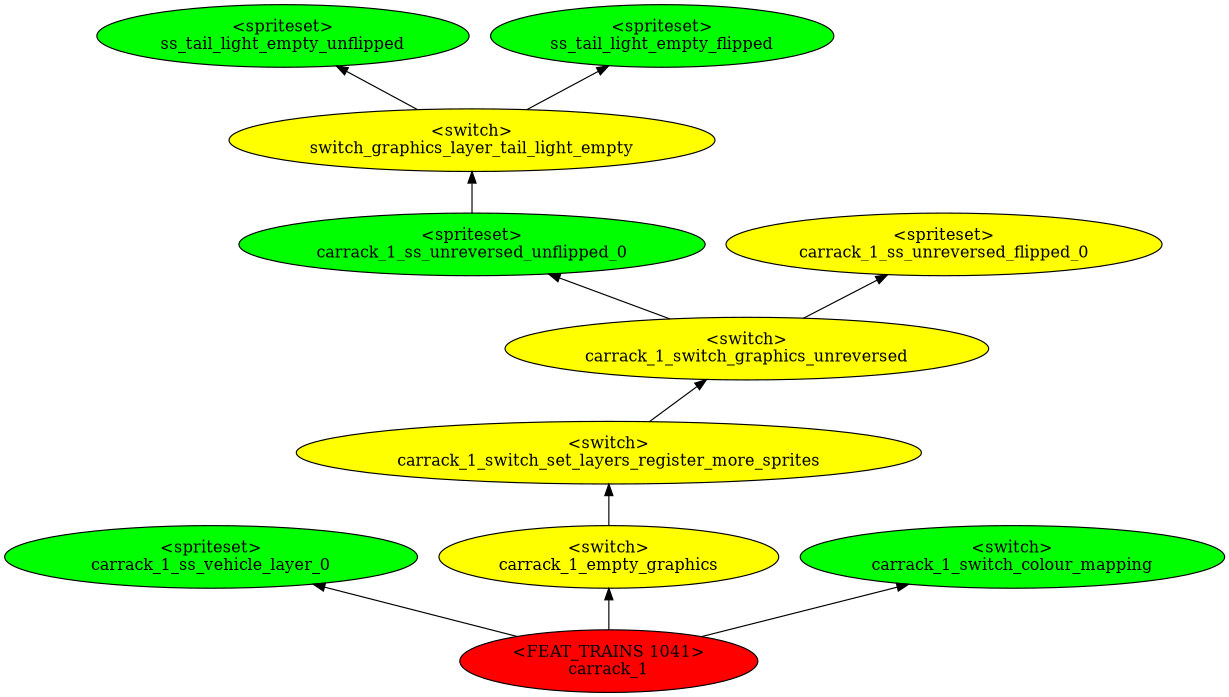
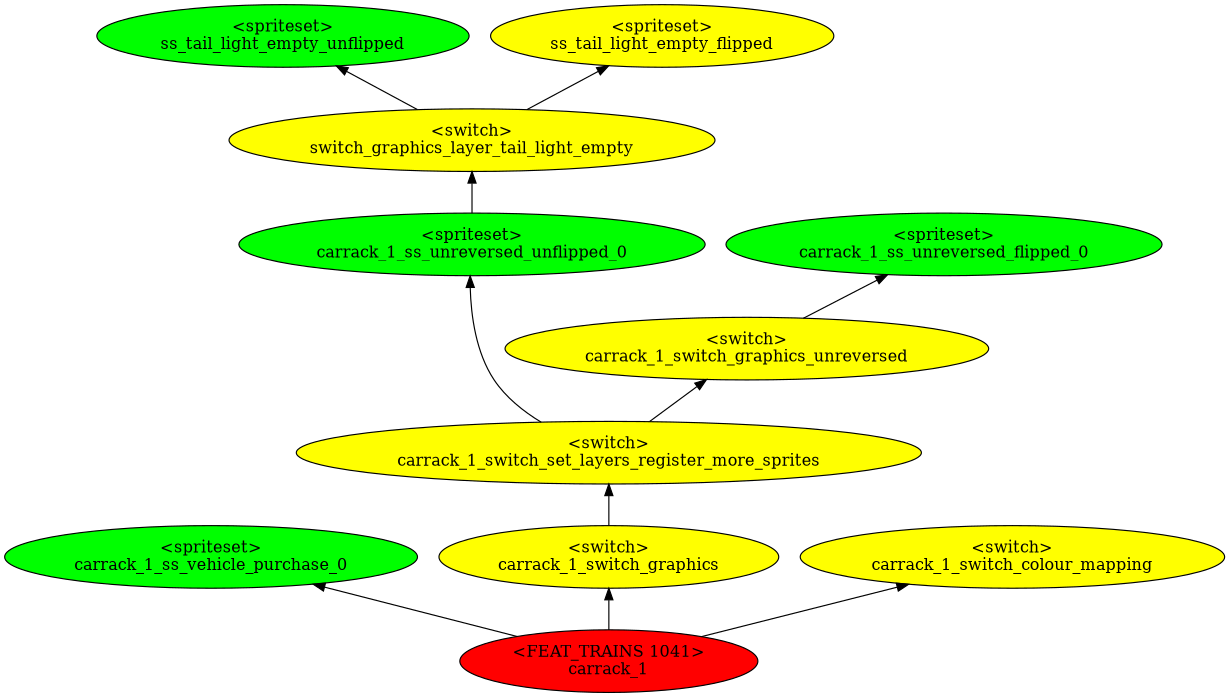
(662, 36) -> (662, 36)
(944, 244) -> (944, 244)
(615, 299) -> (486, 366)
(211, 557) -> (211, 557)
(609, 557) -> (609, 557)
(1012, 557) -> (1012, 557)
